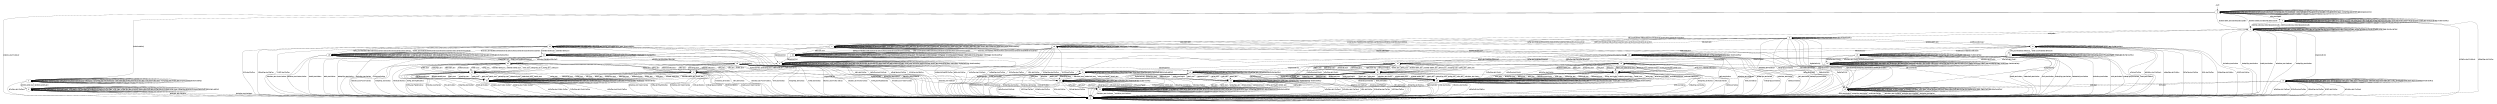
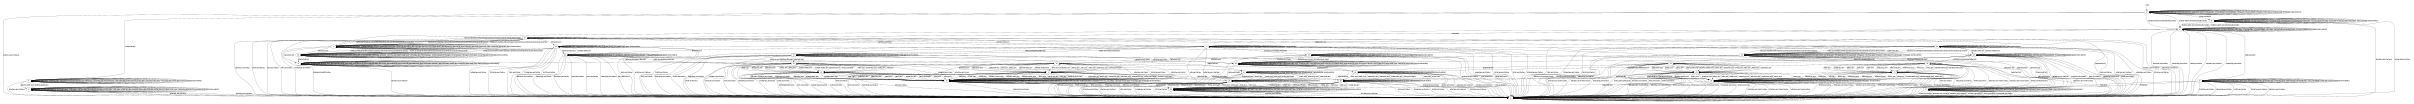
(789, 73) -> (1415, 87)
